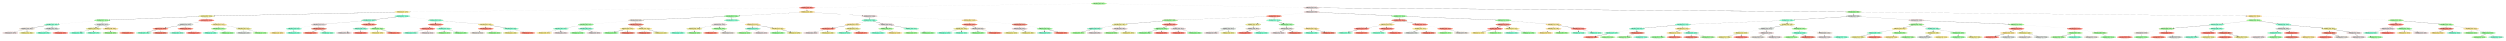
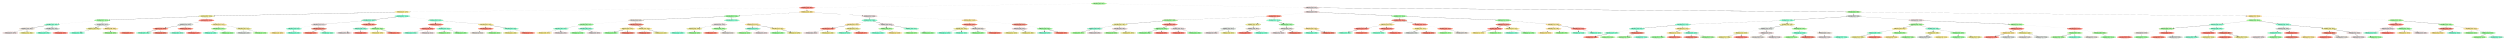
(94, 33) -> none
